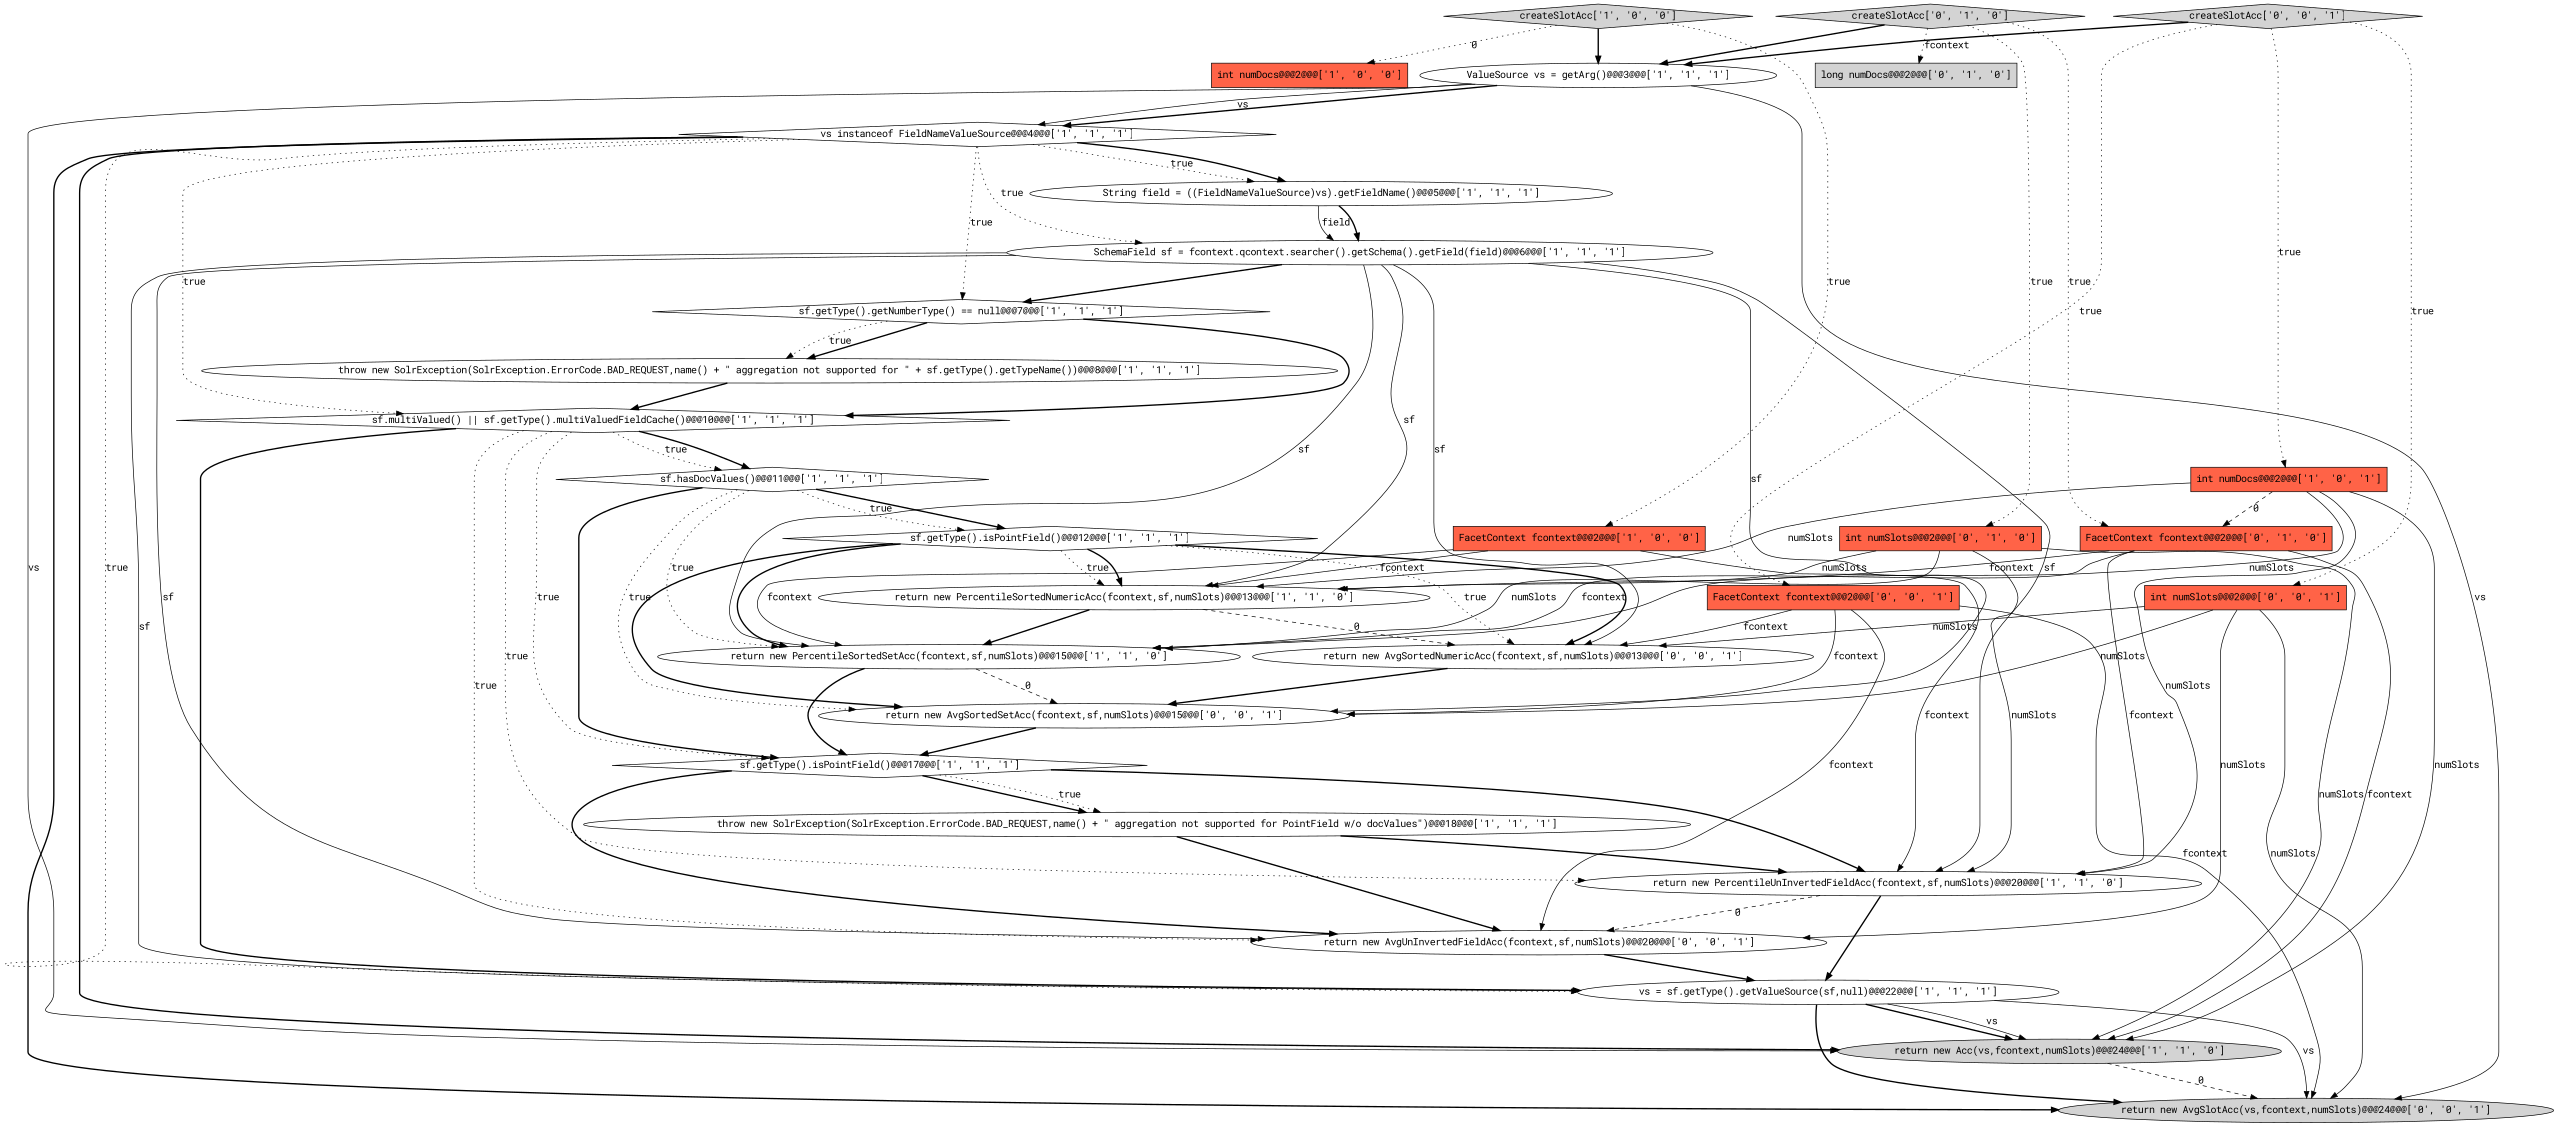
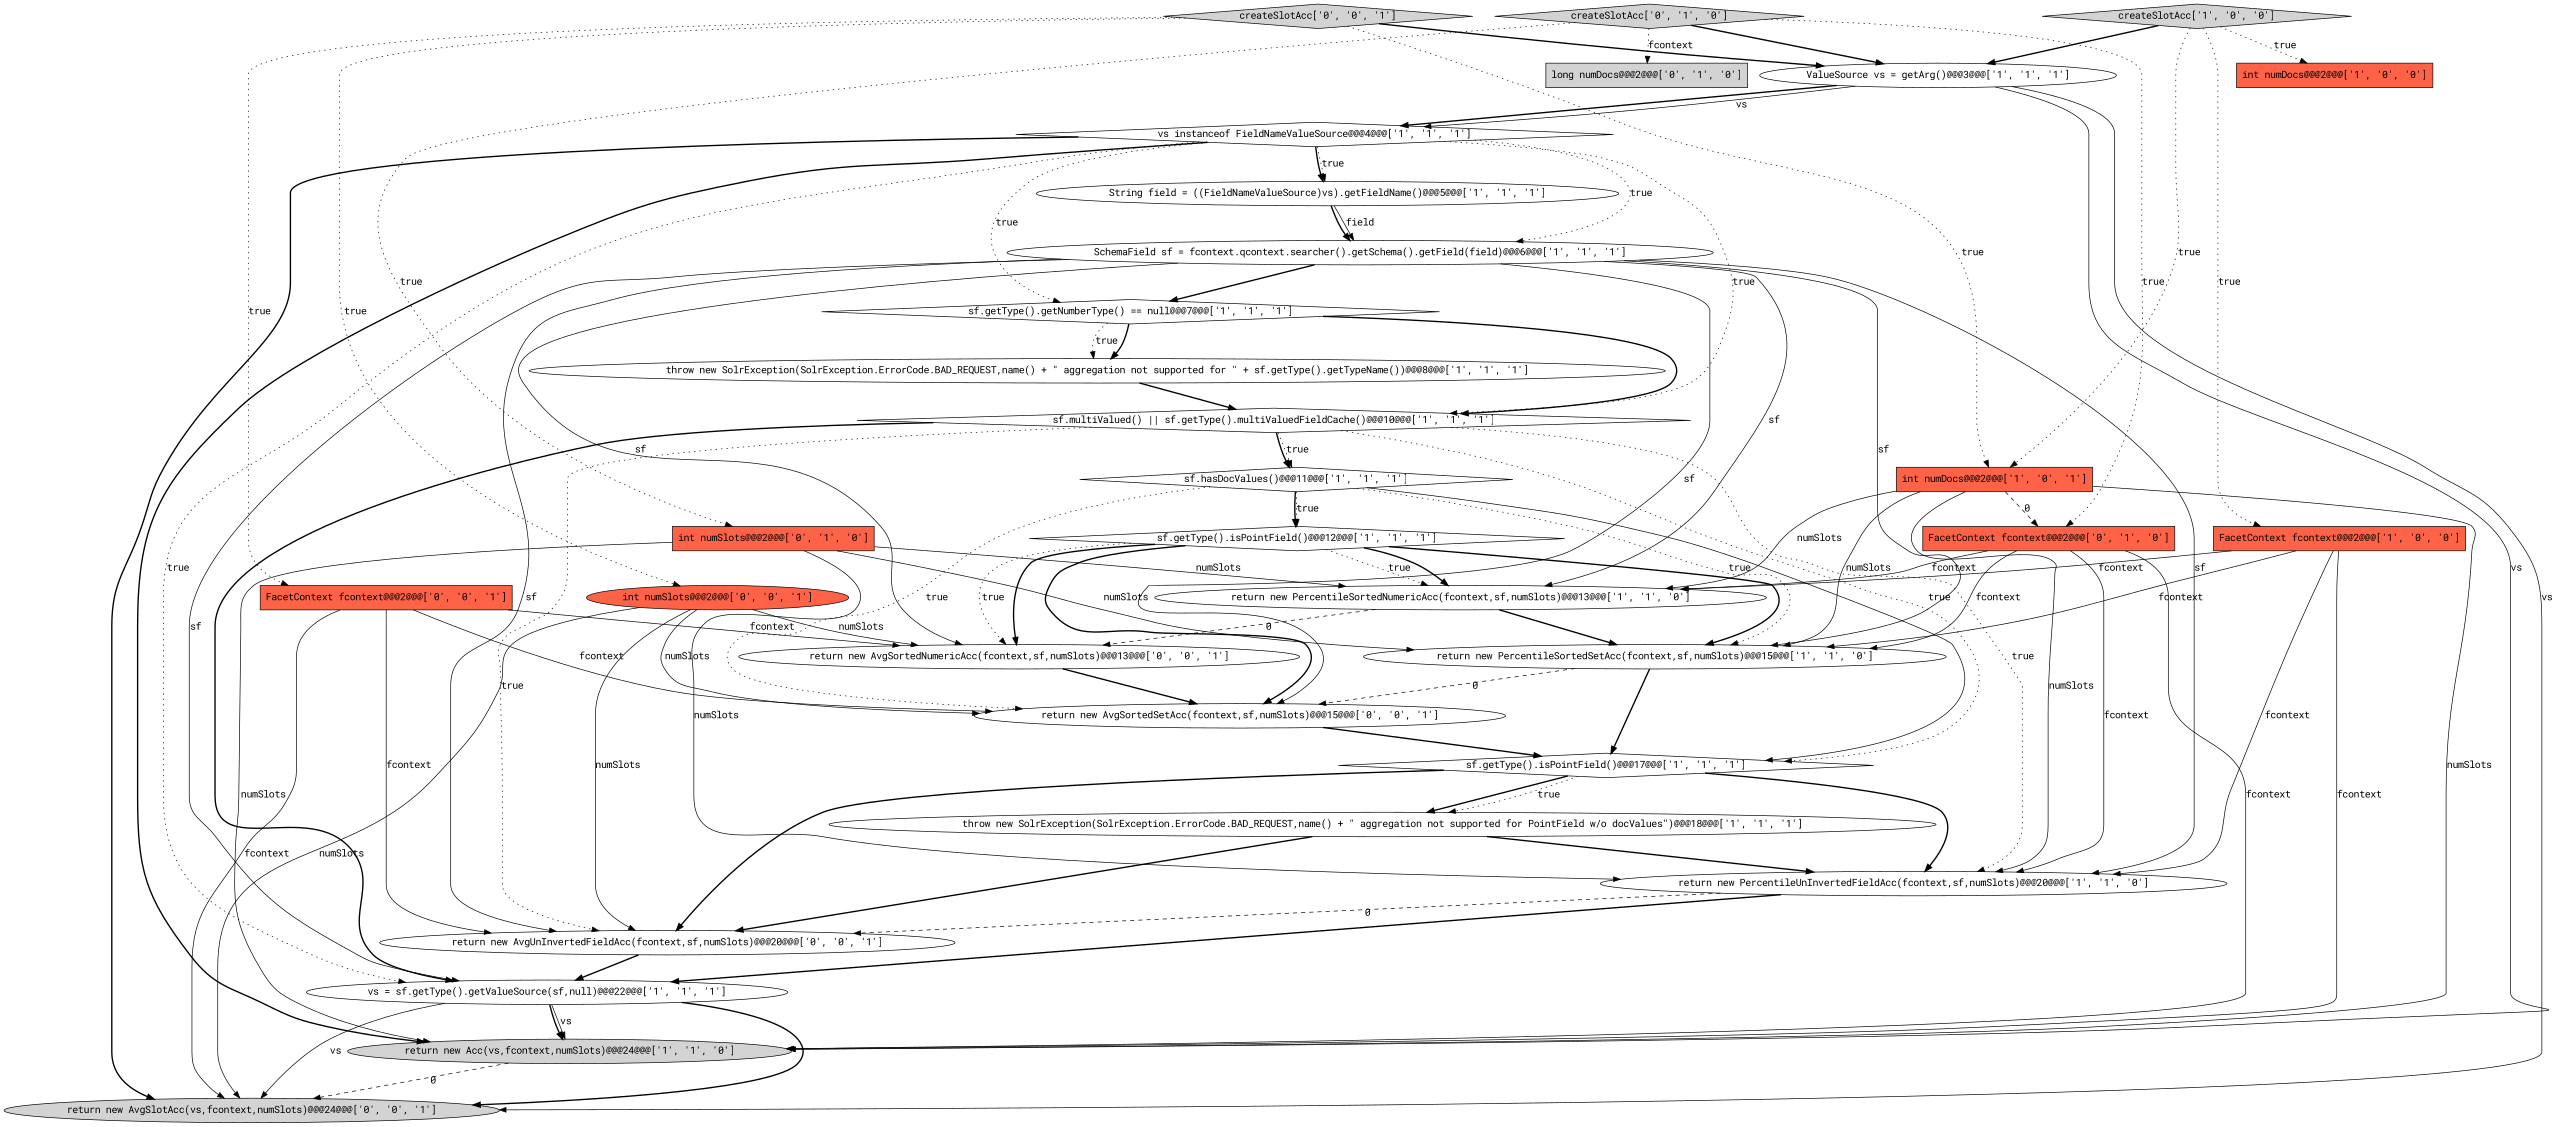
(1474, 46) -> (2285, 46)
none -> (2171, 273)
(2245, 598) -> (718, 598)
(579, 657) -> (1790, 577)
none -> (1989, 1027)
